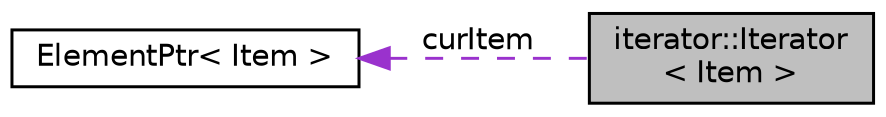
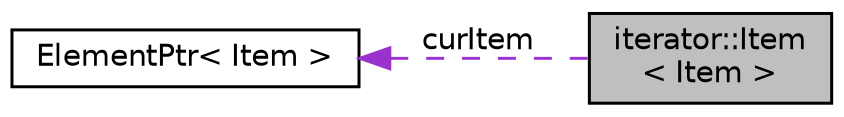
(731, 58) -> (711, 58)
